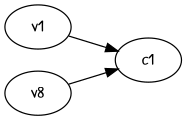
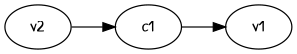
(87, 42) -> (198, 27)
(38, 93) -> (38, 27)
